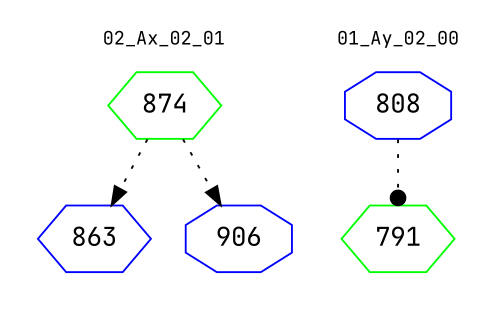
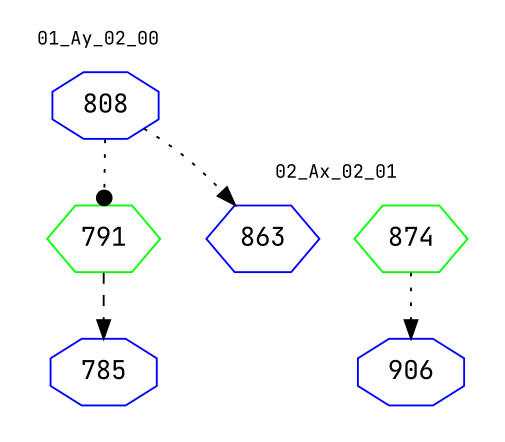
(134, 164) -> (202, 172)
none -> (104, 372)
